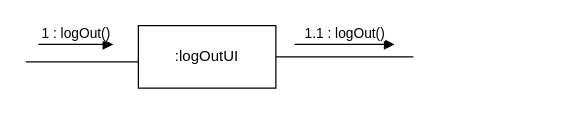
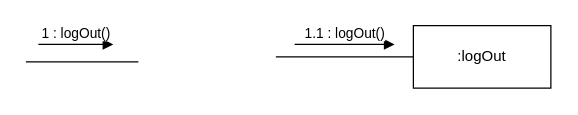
(207, 57) -> none
none -> (482, 57)
